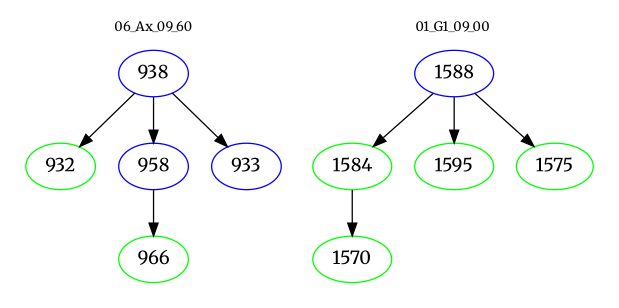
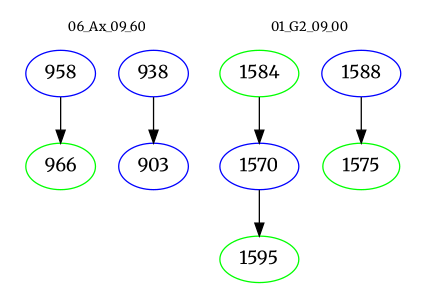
(453, 28) -> (310, 28)
(154, 114) -> none
(454, 114) -> (259, 207)
(408, 116) -> none
(61, 166) -> none
(246, 166) -> (154, 166)
(352, 259) -> (259, 166)
